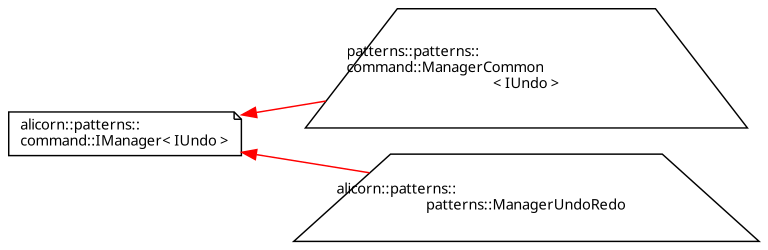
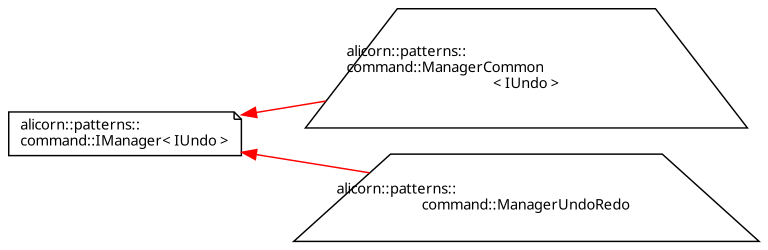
(526, 68) -> (526, 68)
(526, 198) -> (526, 198)
